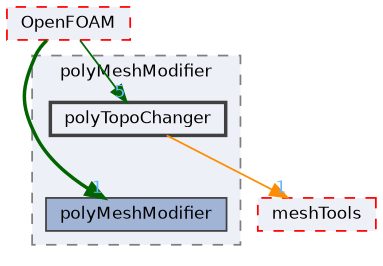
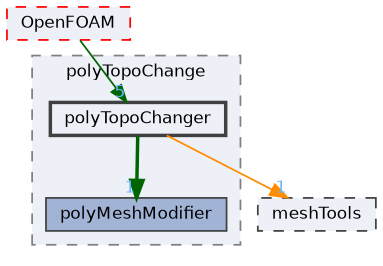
(136, 72) -> (136, 72)
(43, 147) -> (137, 158)
(317, 214) -> (317, 214)
